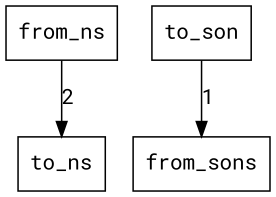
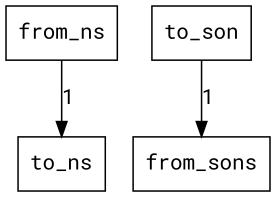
(68, 99) -> (68, 99)
